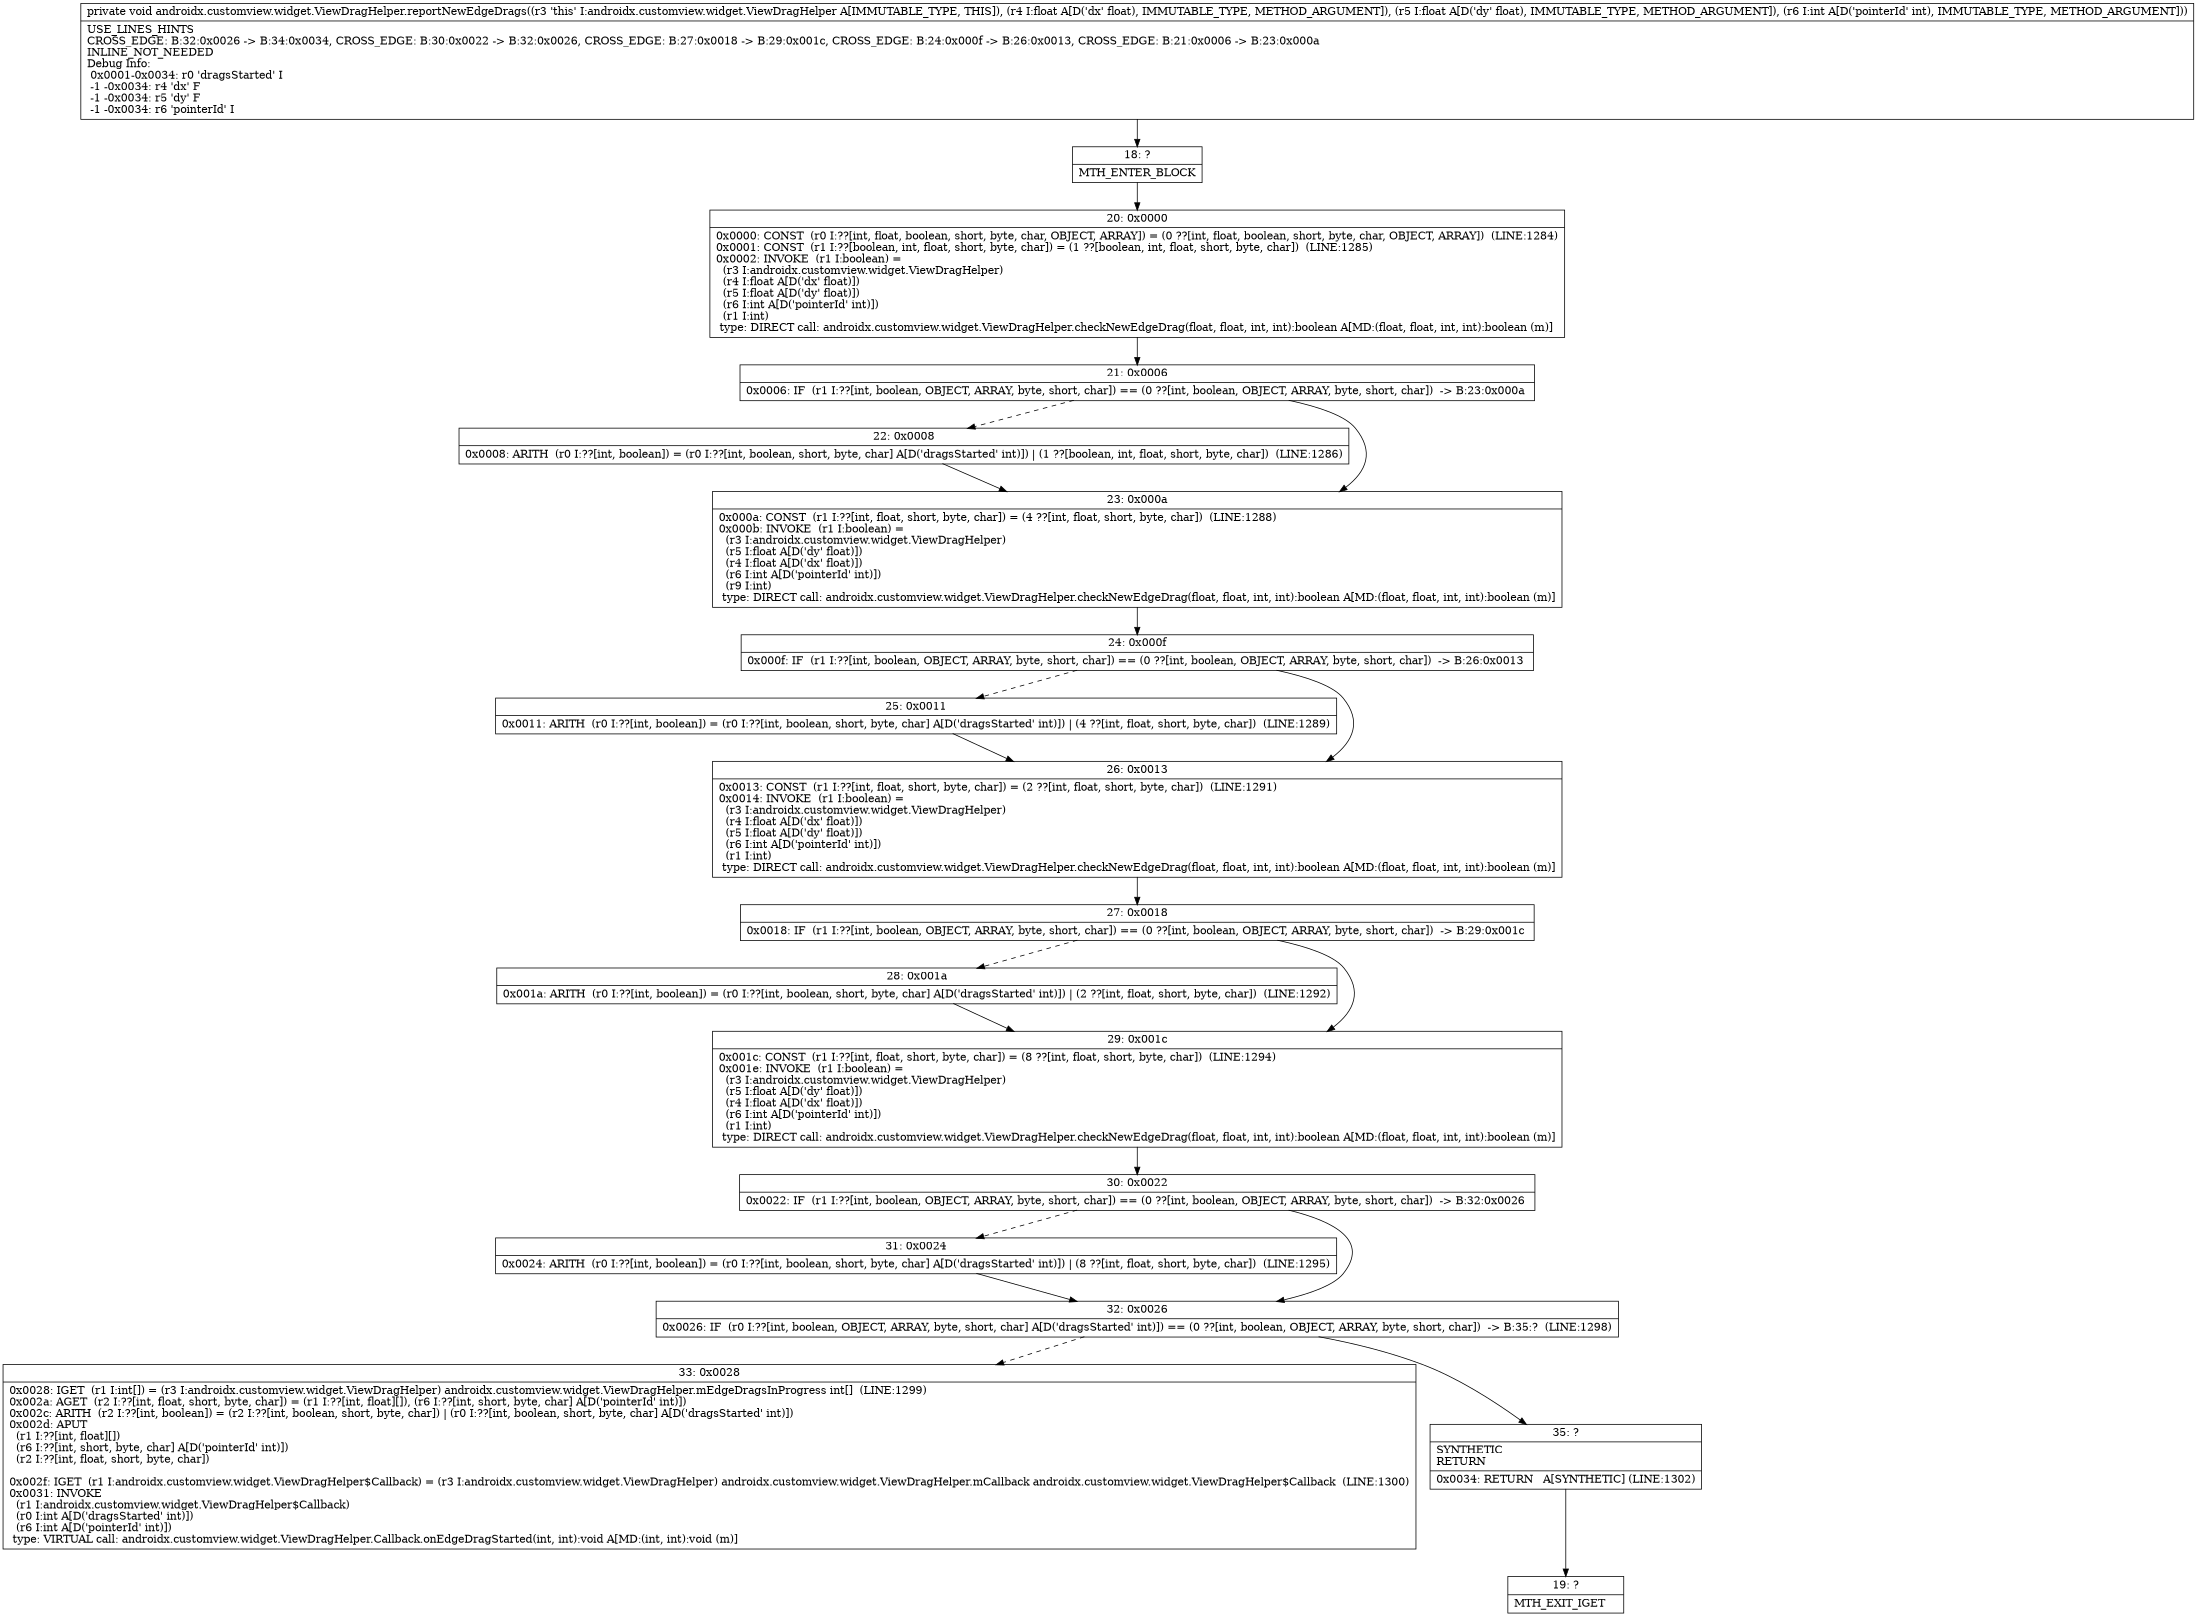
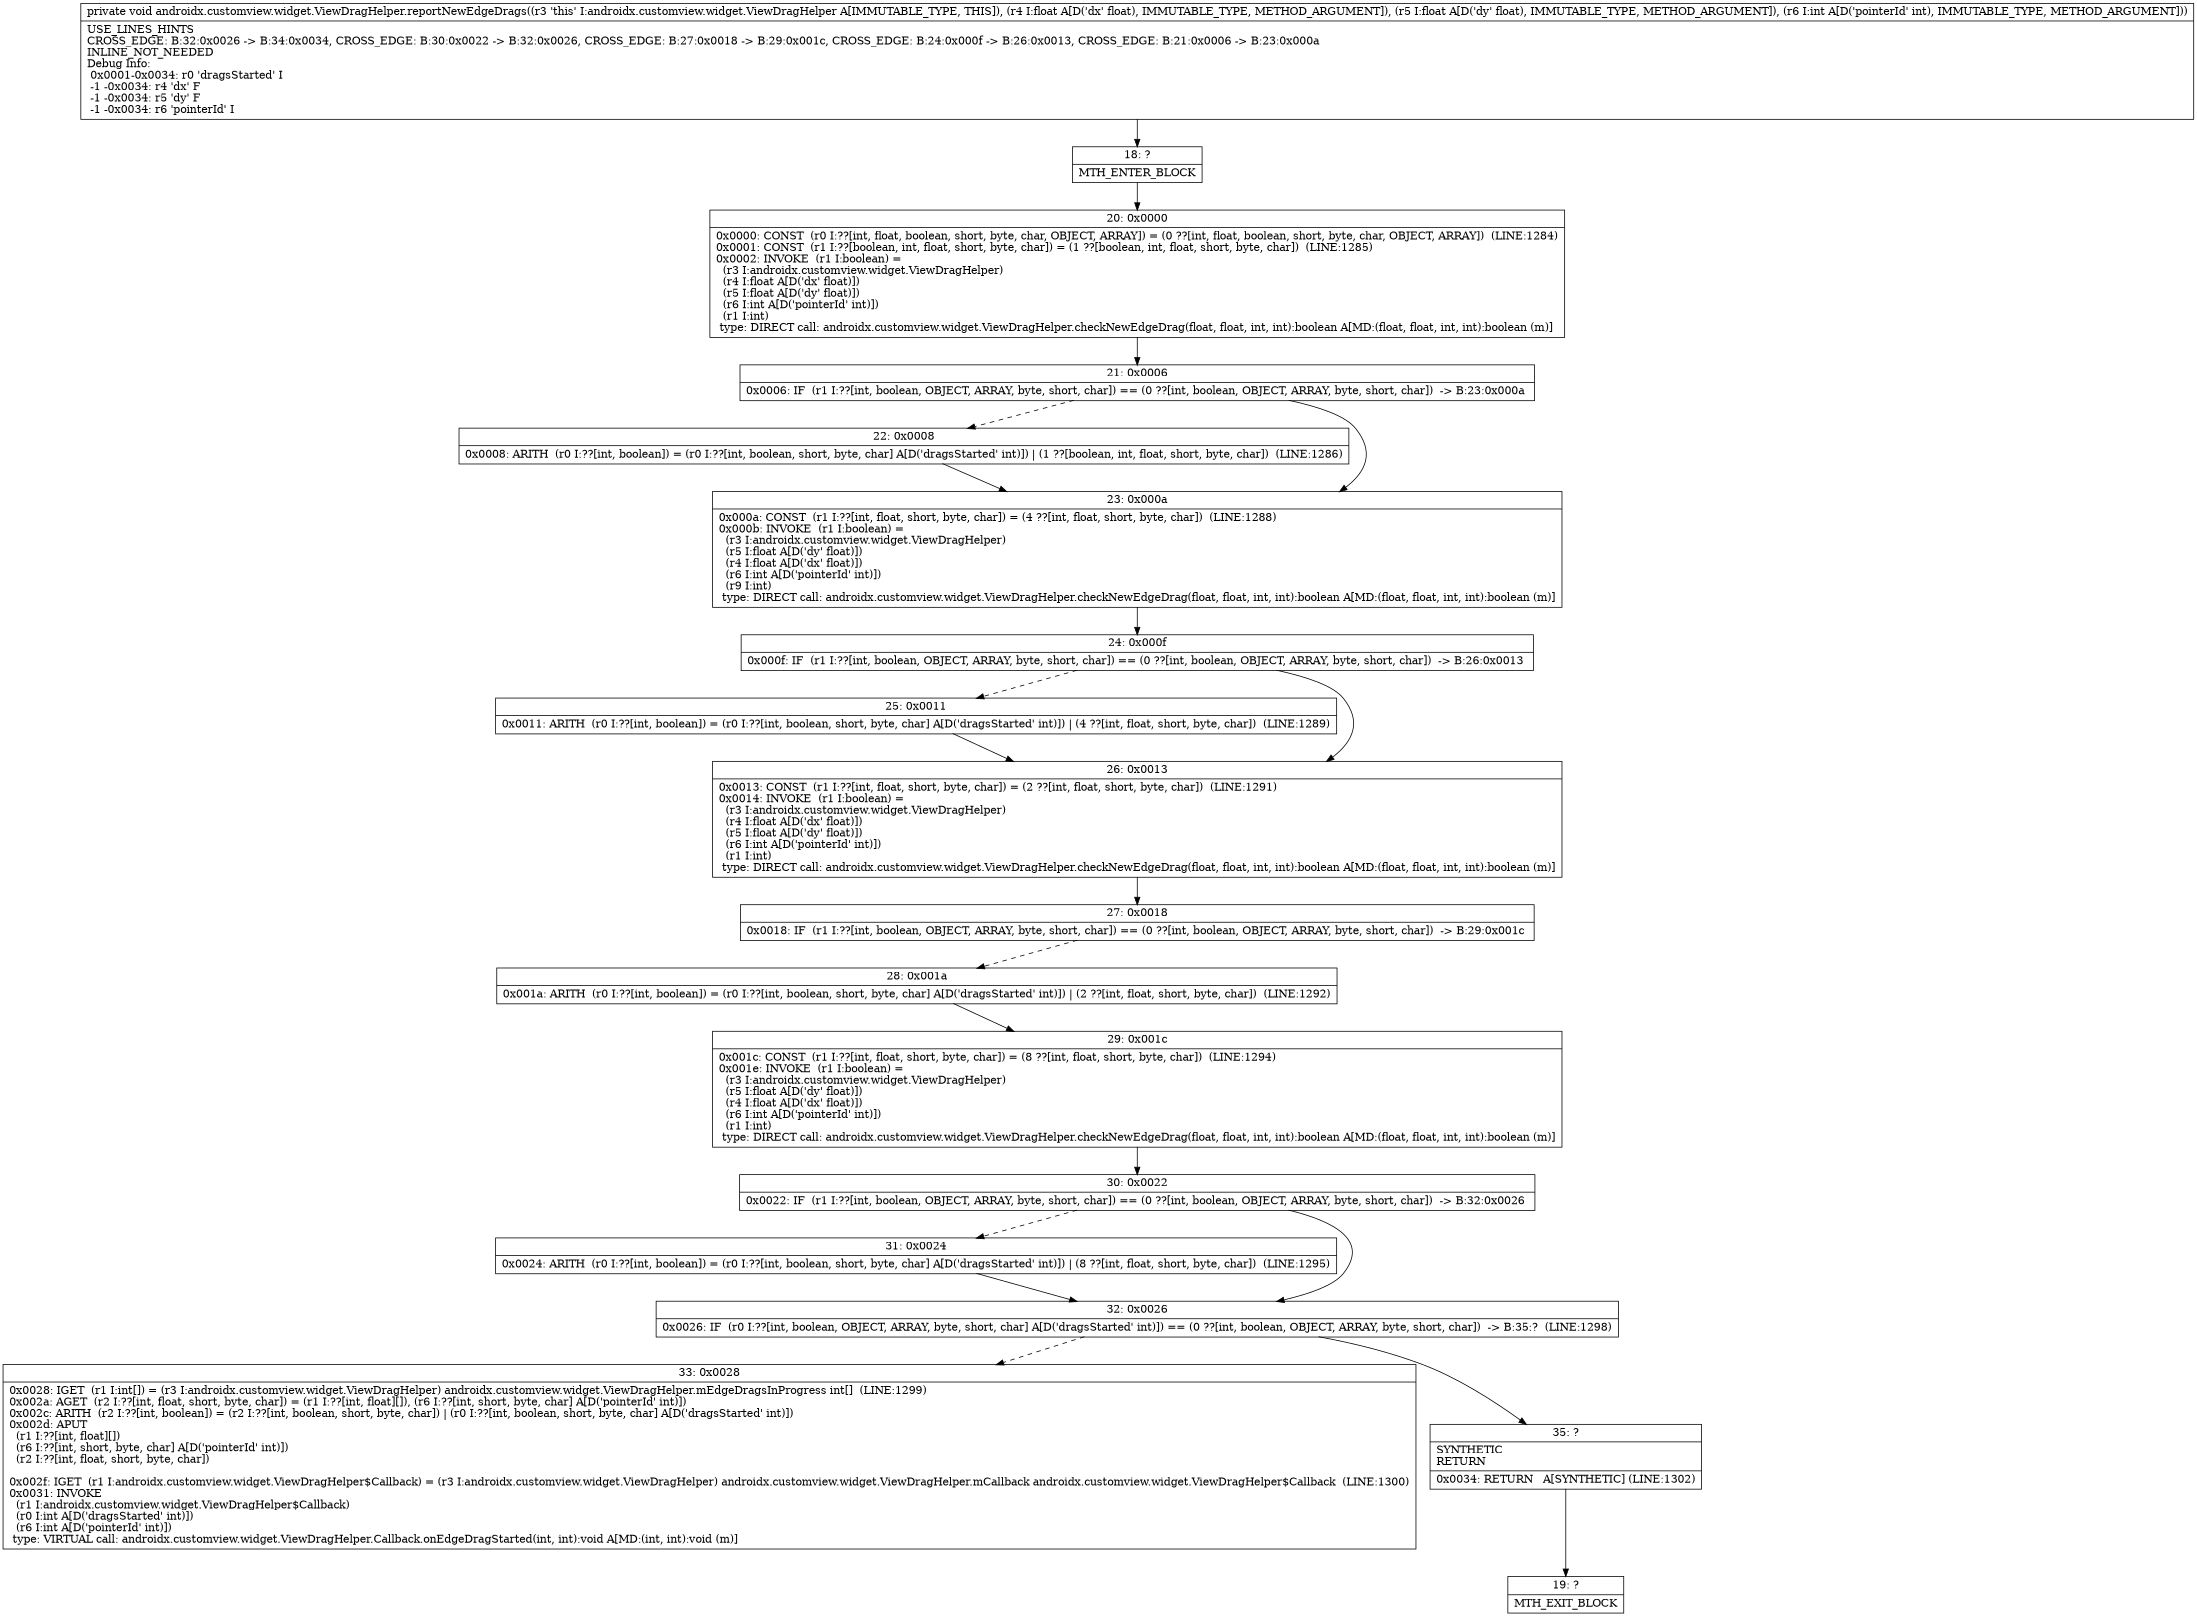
(1342, 967) -> none
(1560, 1604) -> (1566, 1604)
